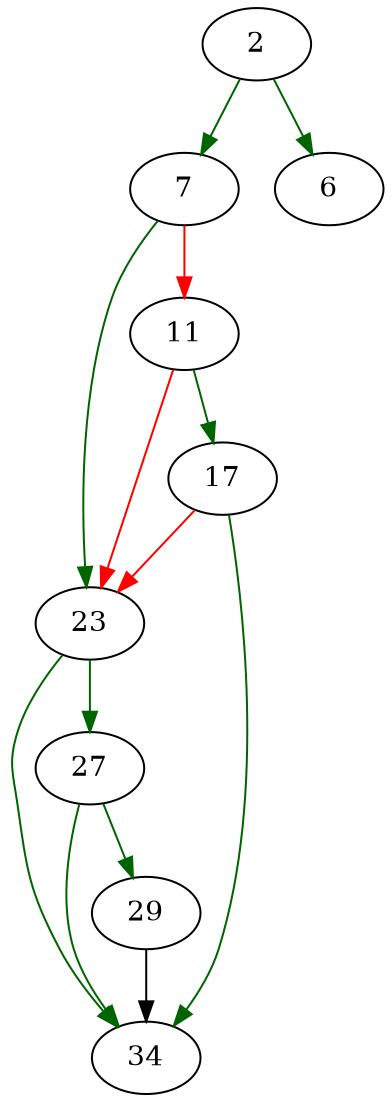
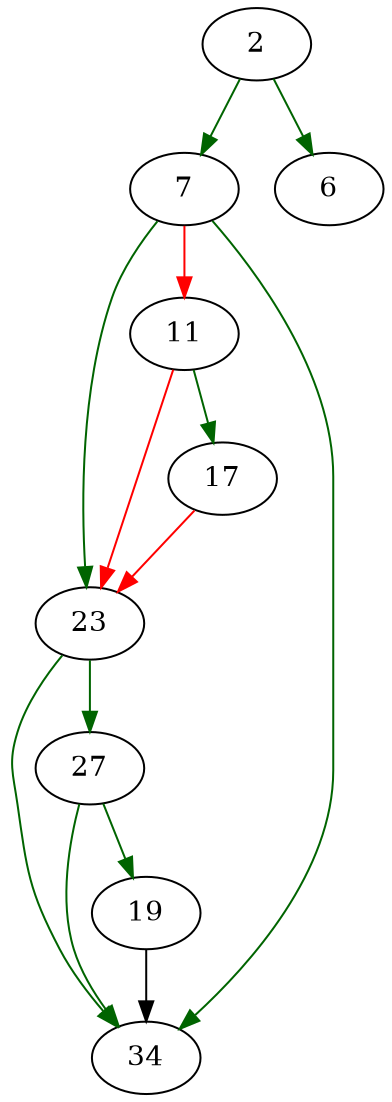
(247, 767) -> (333, 624)
(146, 913) -> (146, 913)
